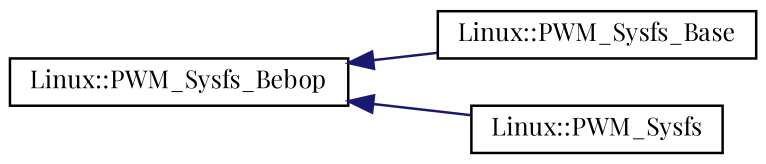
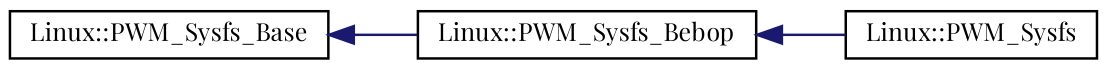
(405, 56) -> (386, 35)
